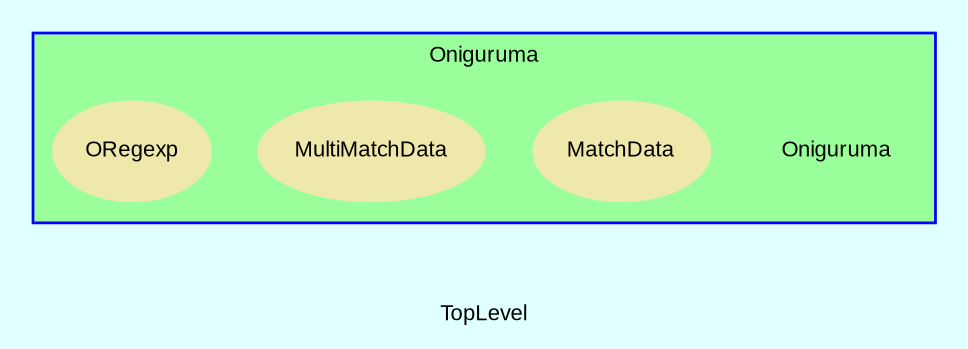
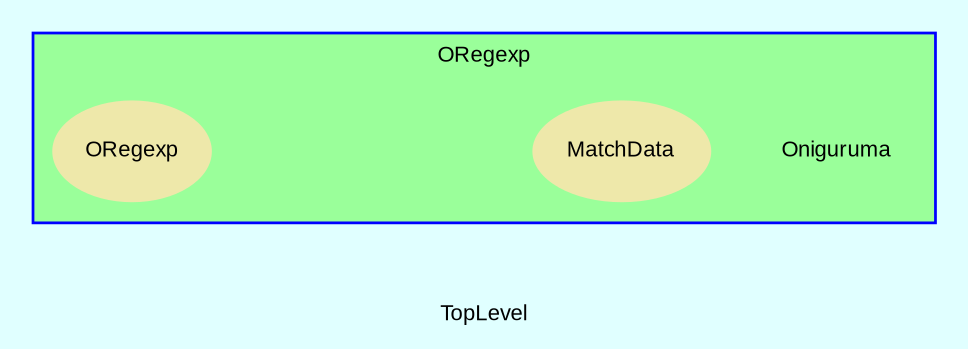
(484, 56) -> (484, 56)
(371, 151) -> none
